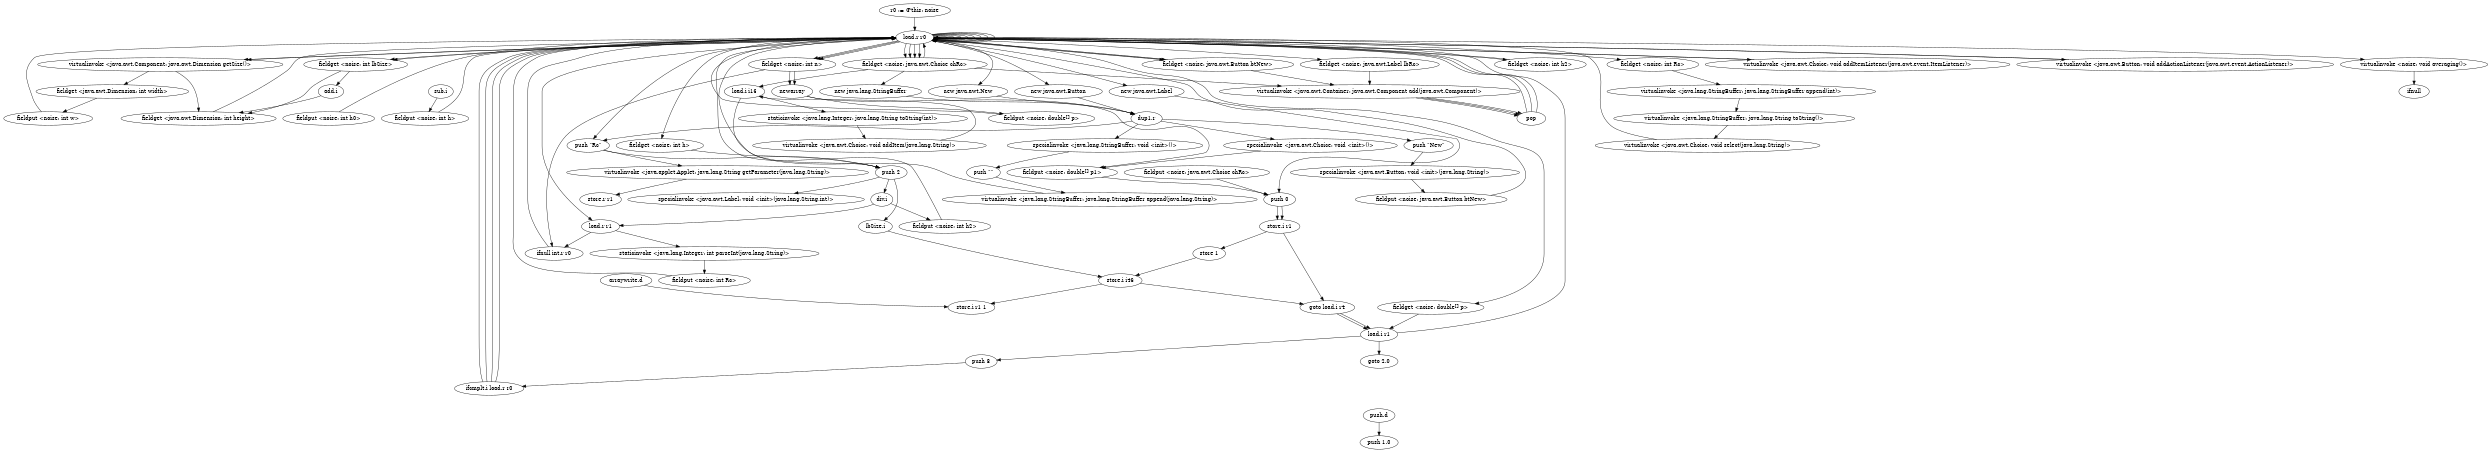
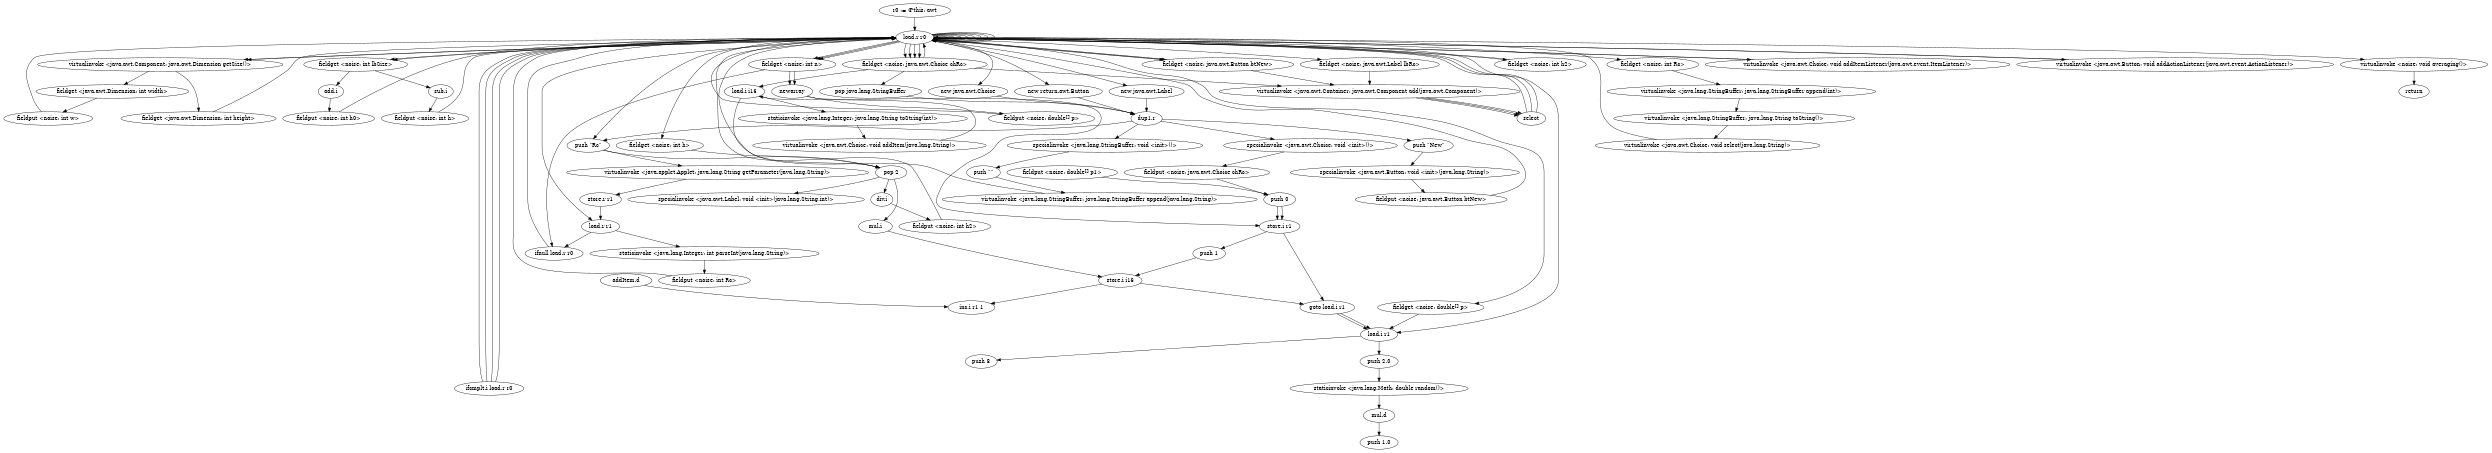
(915, 10) -> (915, 10)
(1485, 65) -> (1475, 62)
(871, 92) -> (871, 92)
(968, 92) -> (968, 92)
(1058, 92) -> (1058, 92)
(2414, 92) -> (2414, 92)
(299, 98) -> (398, 78)
(296, 102) -> (330, 103)
(1110, 112) -> (998, 143)
(1531, 118) -> (1531, 118)
(1421, 133) -> (1147, 103)
(1183, 159) -> (1255, 159)
(891, 172) -> (891, 172)
(749, 220) -> (601, 211)
(875, 226) -> (875, 226)
(554, 254) -> (554, 254)
(1209, 254) -> (1209, 254)
(626, 280) -> (626, 280)
(1120, 280) -> (1120, 280)
(971, 308) -> (971, 308)
(1327, 308) -> (1327, 308)
(1379, 362) -> (1379, 362)
(746, 374) -> none
none -> (1379, 388)
(1379, 416) -> (1379, 416)
